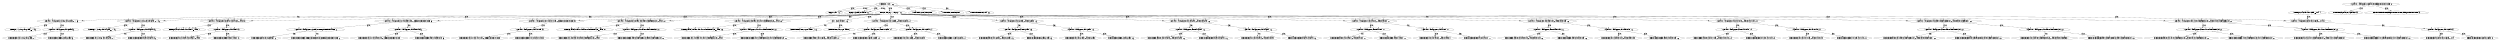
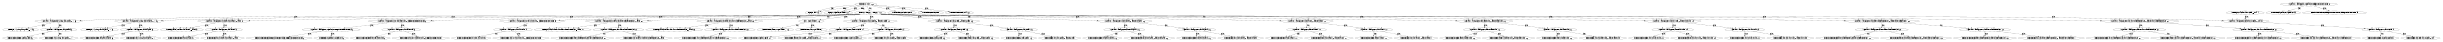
(702, 38) -> none
